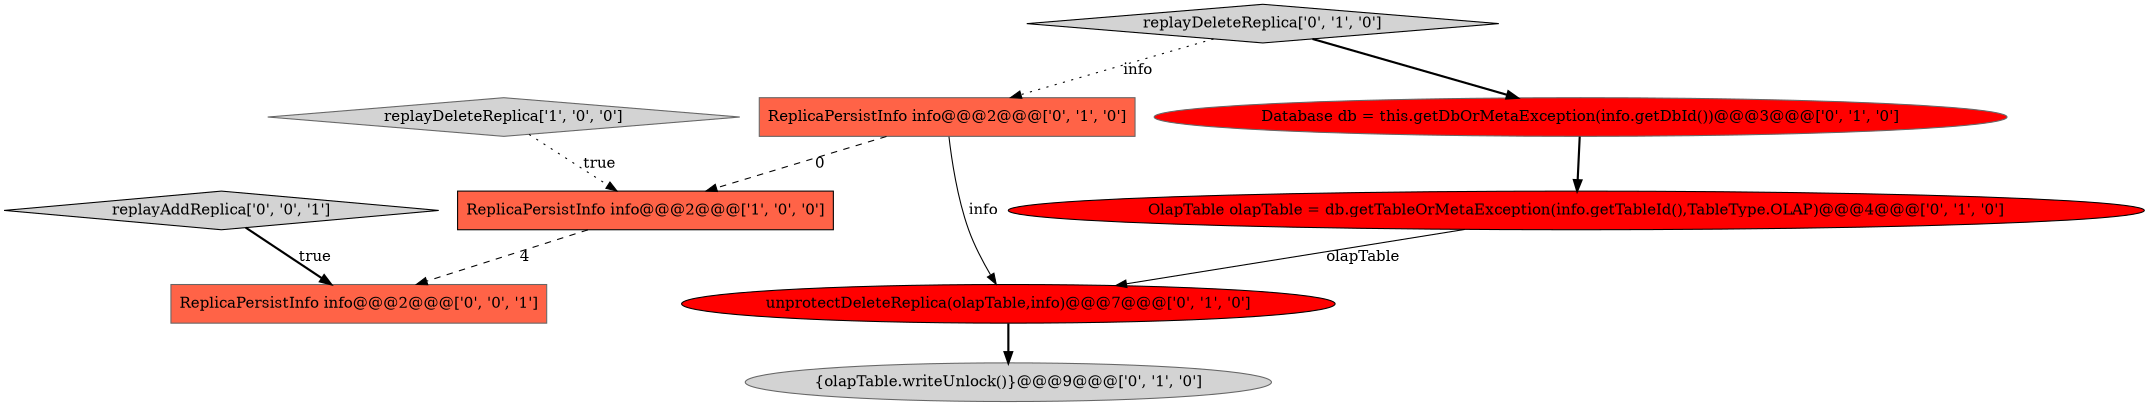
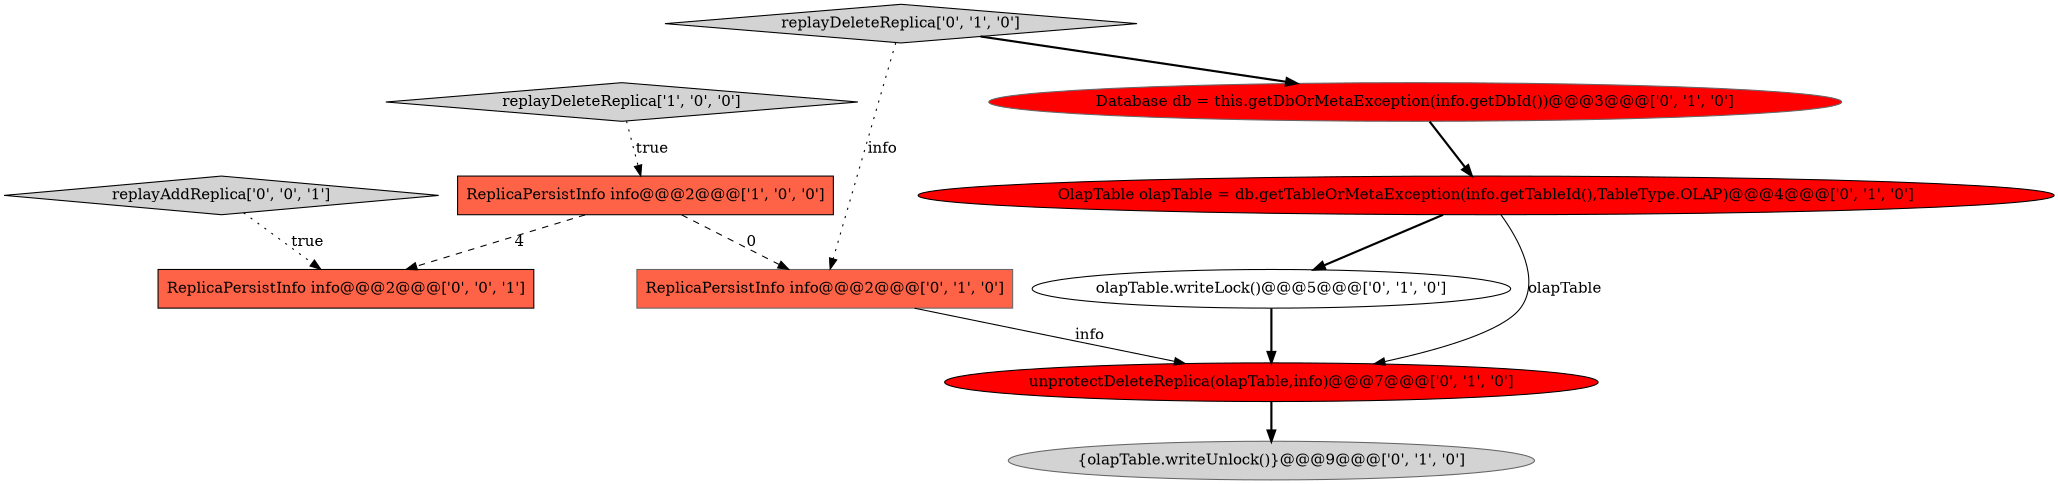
(504, 117) -> (622, 102)
(801, 162) -> (730, 240)
(284, 253) -> (278, 238)
none -> (1271, 289)
(359, 304) -> (346, 289)
